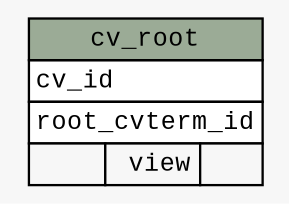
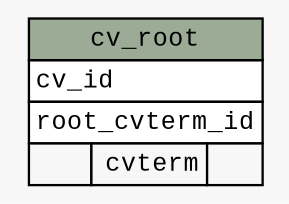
(161, 163) -> (153, 163)
